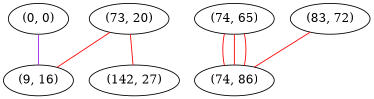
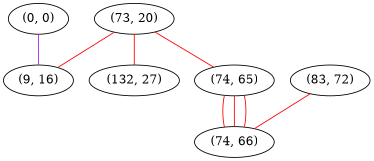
none -> (184, 50)
(134, 80) -> (134, 80)
(234, 80) -> (234, 142)
